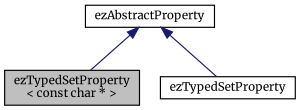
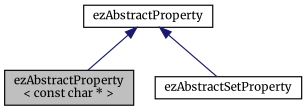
(72, 88) -> (69, 88)
(228, 88) -> (228, 88)
